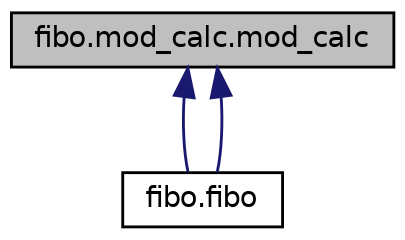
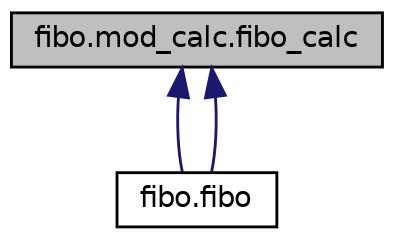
(203, 40) -> (197, 40)
